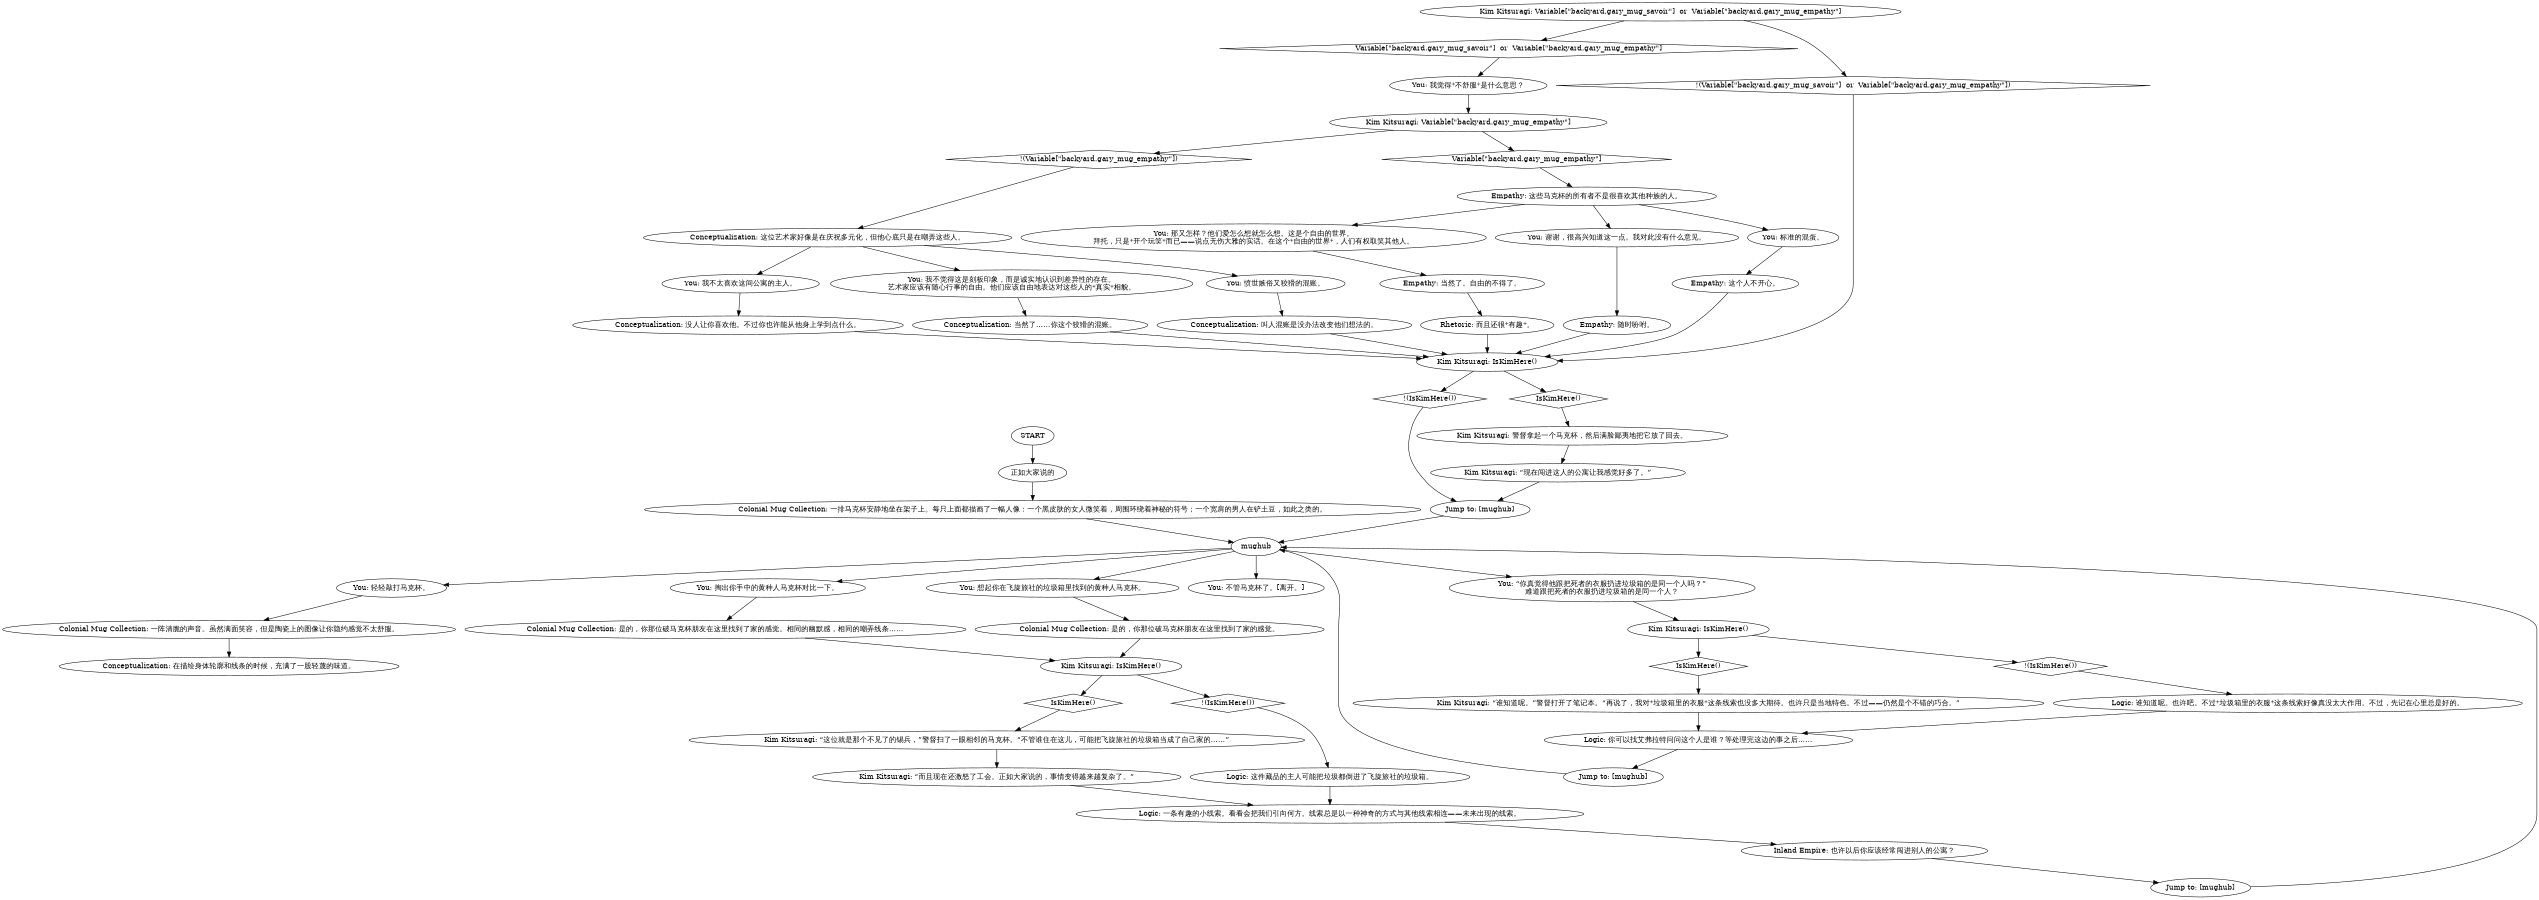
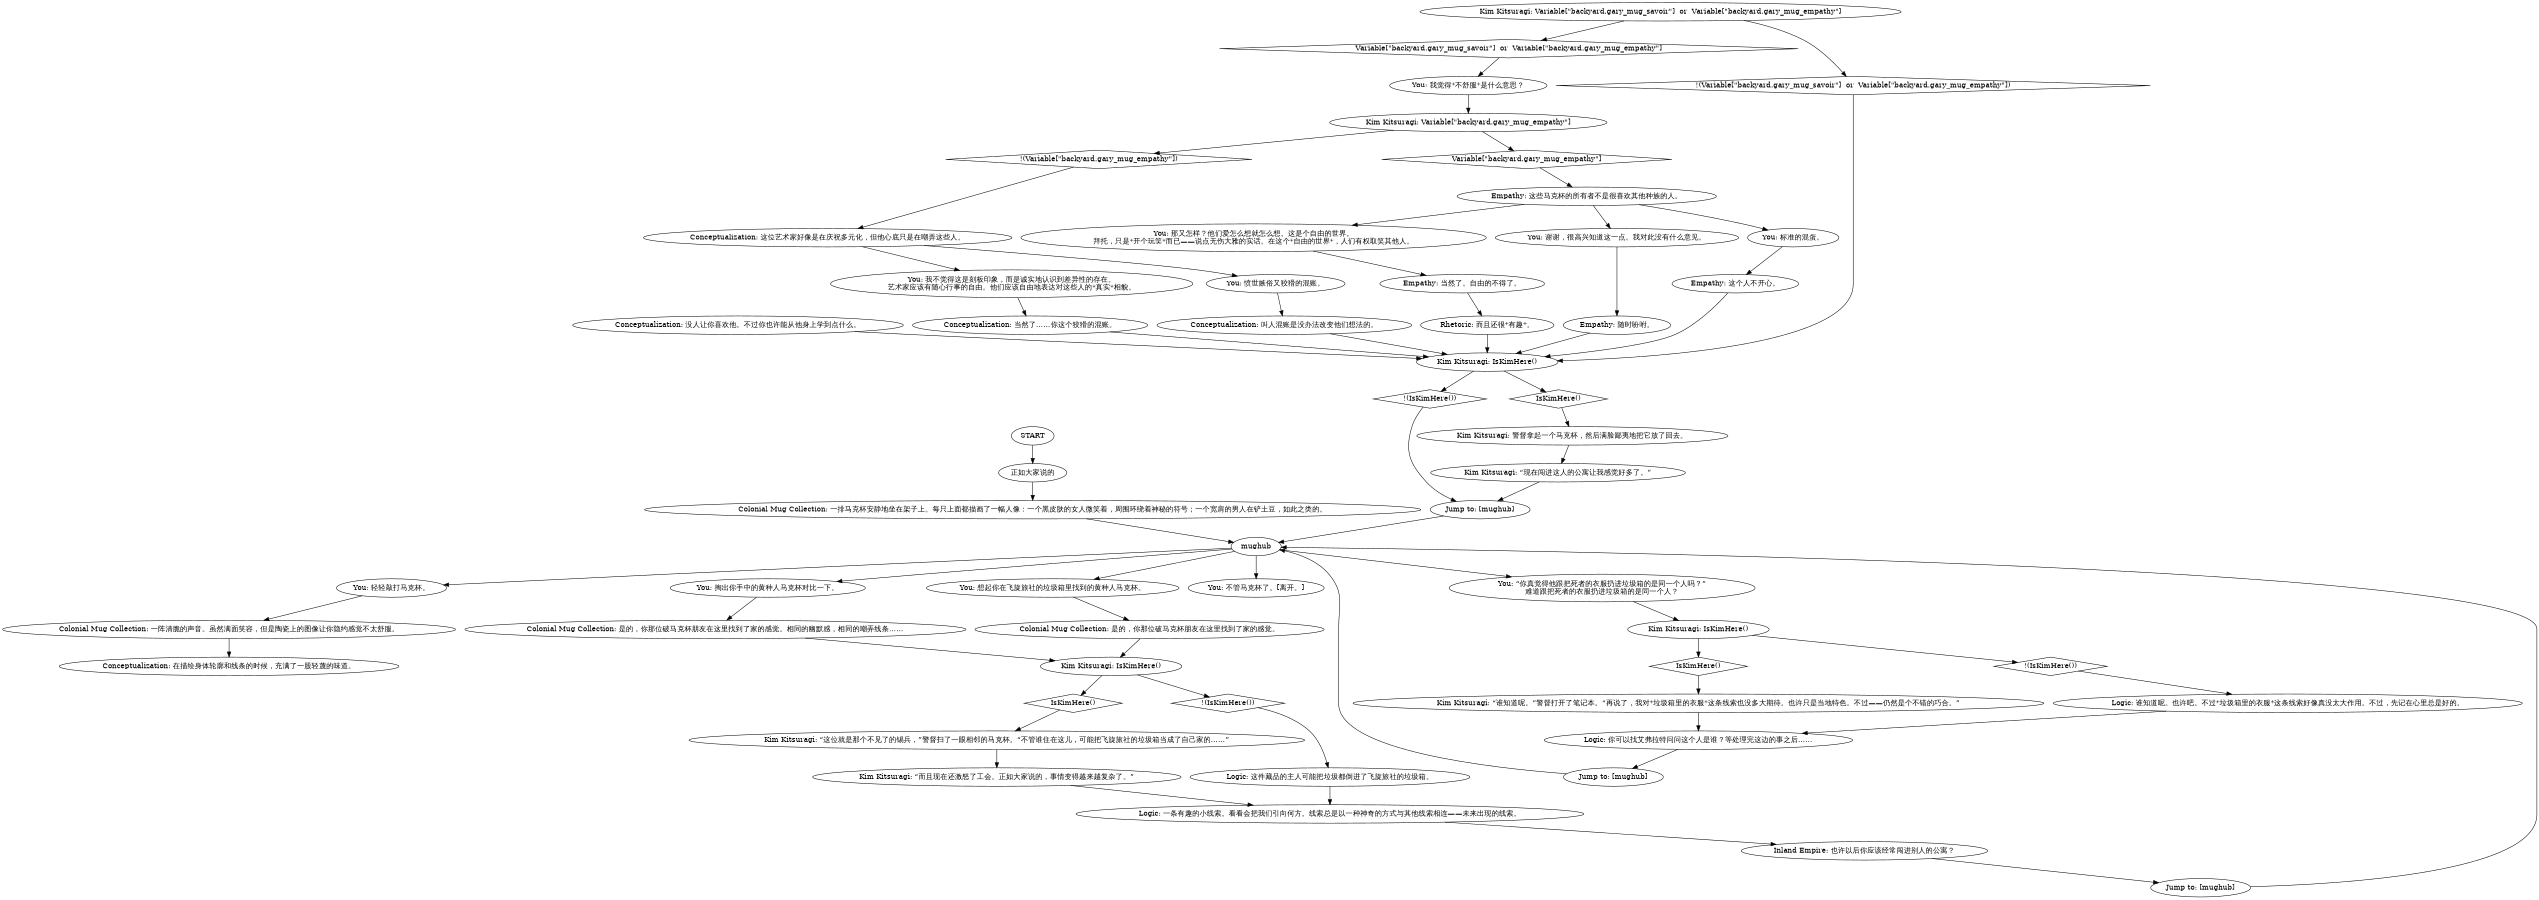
(741, 284) -> none
